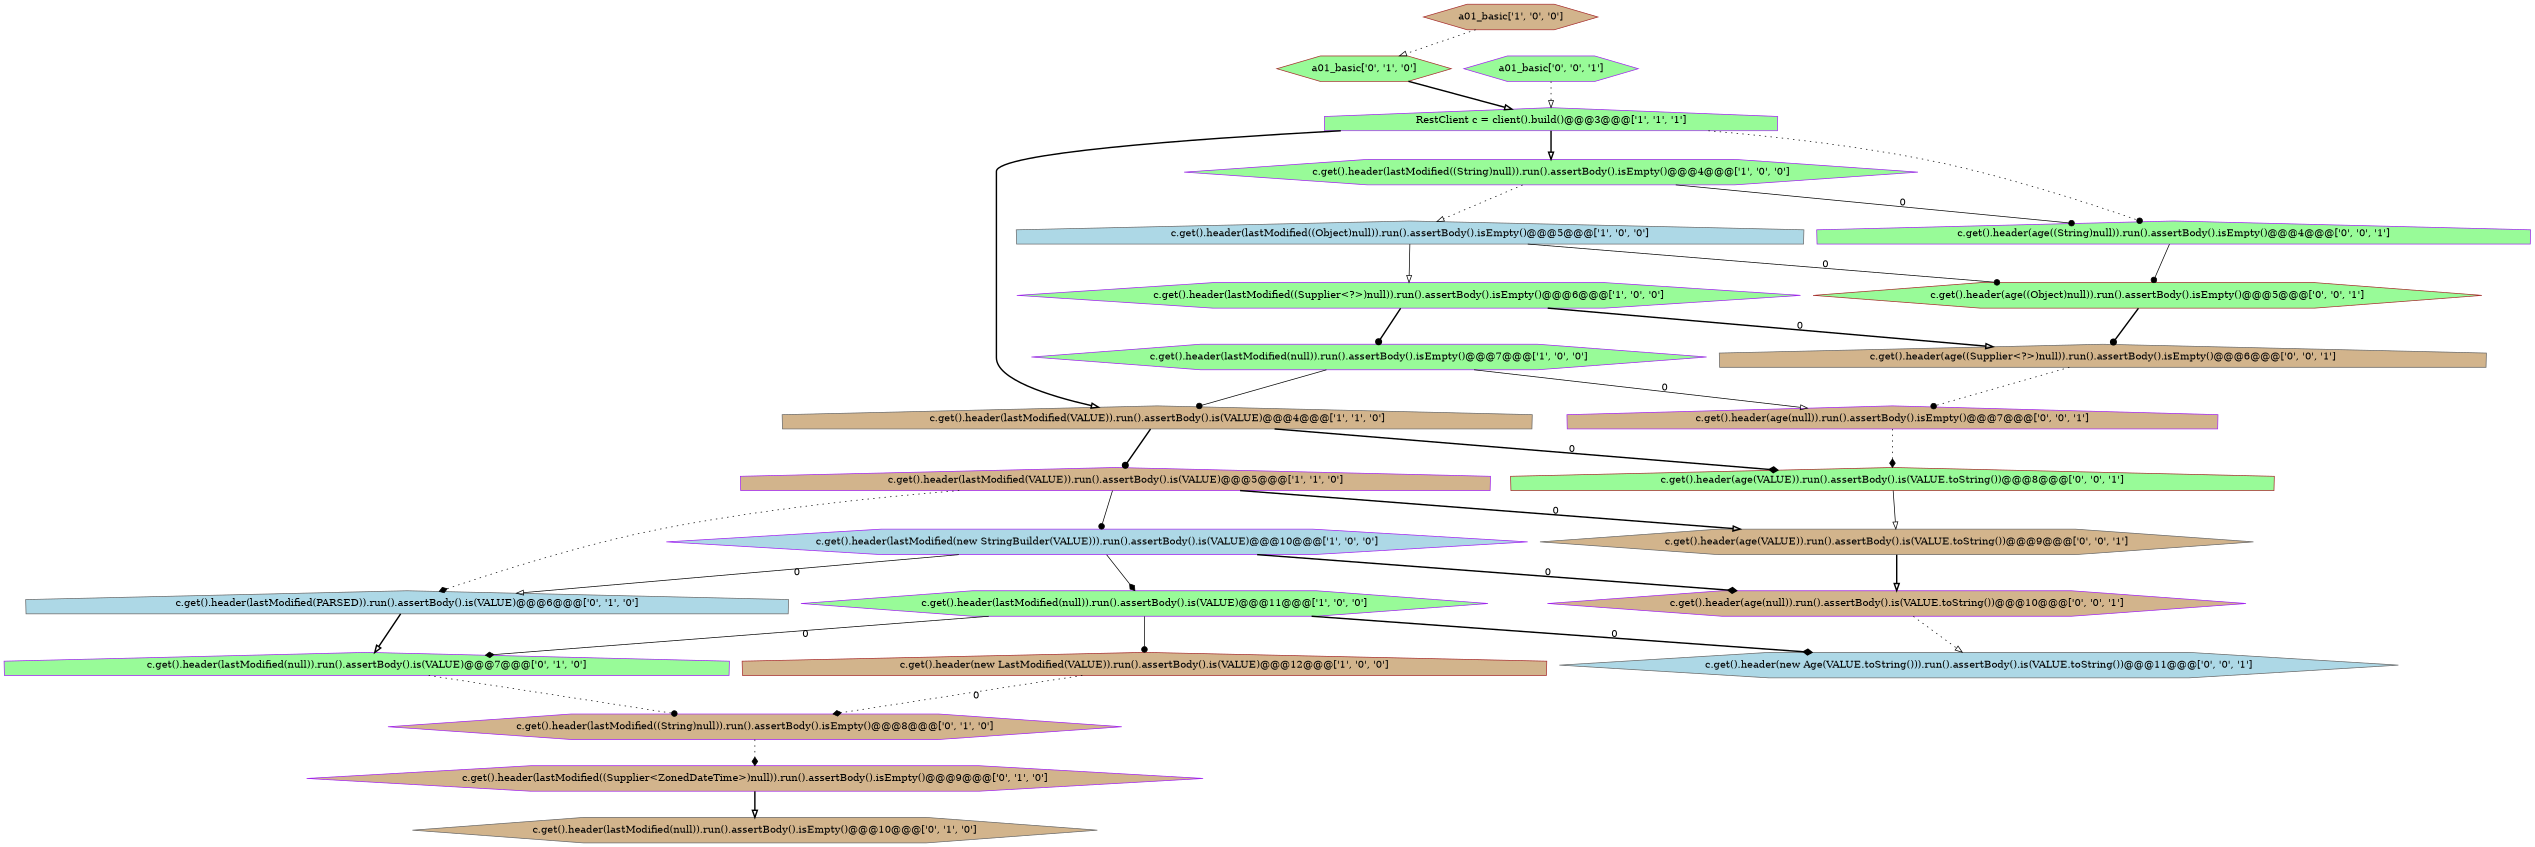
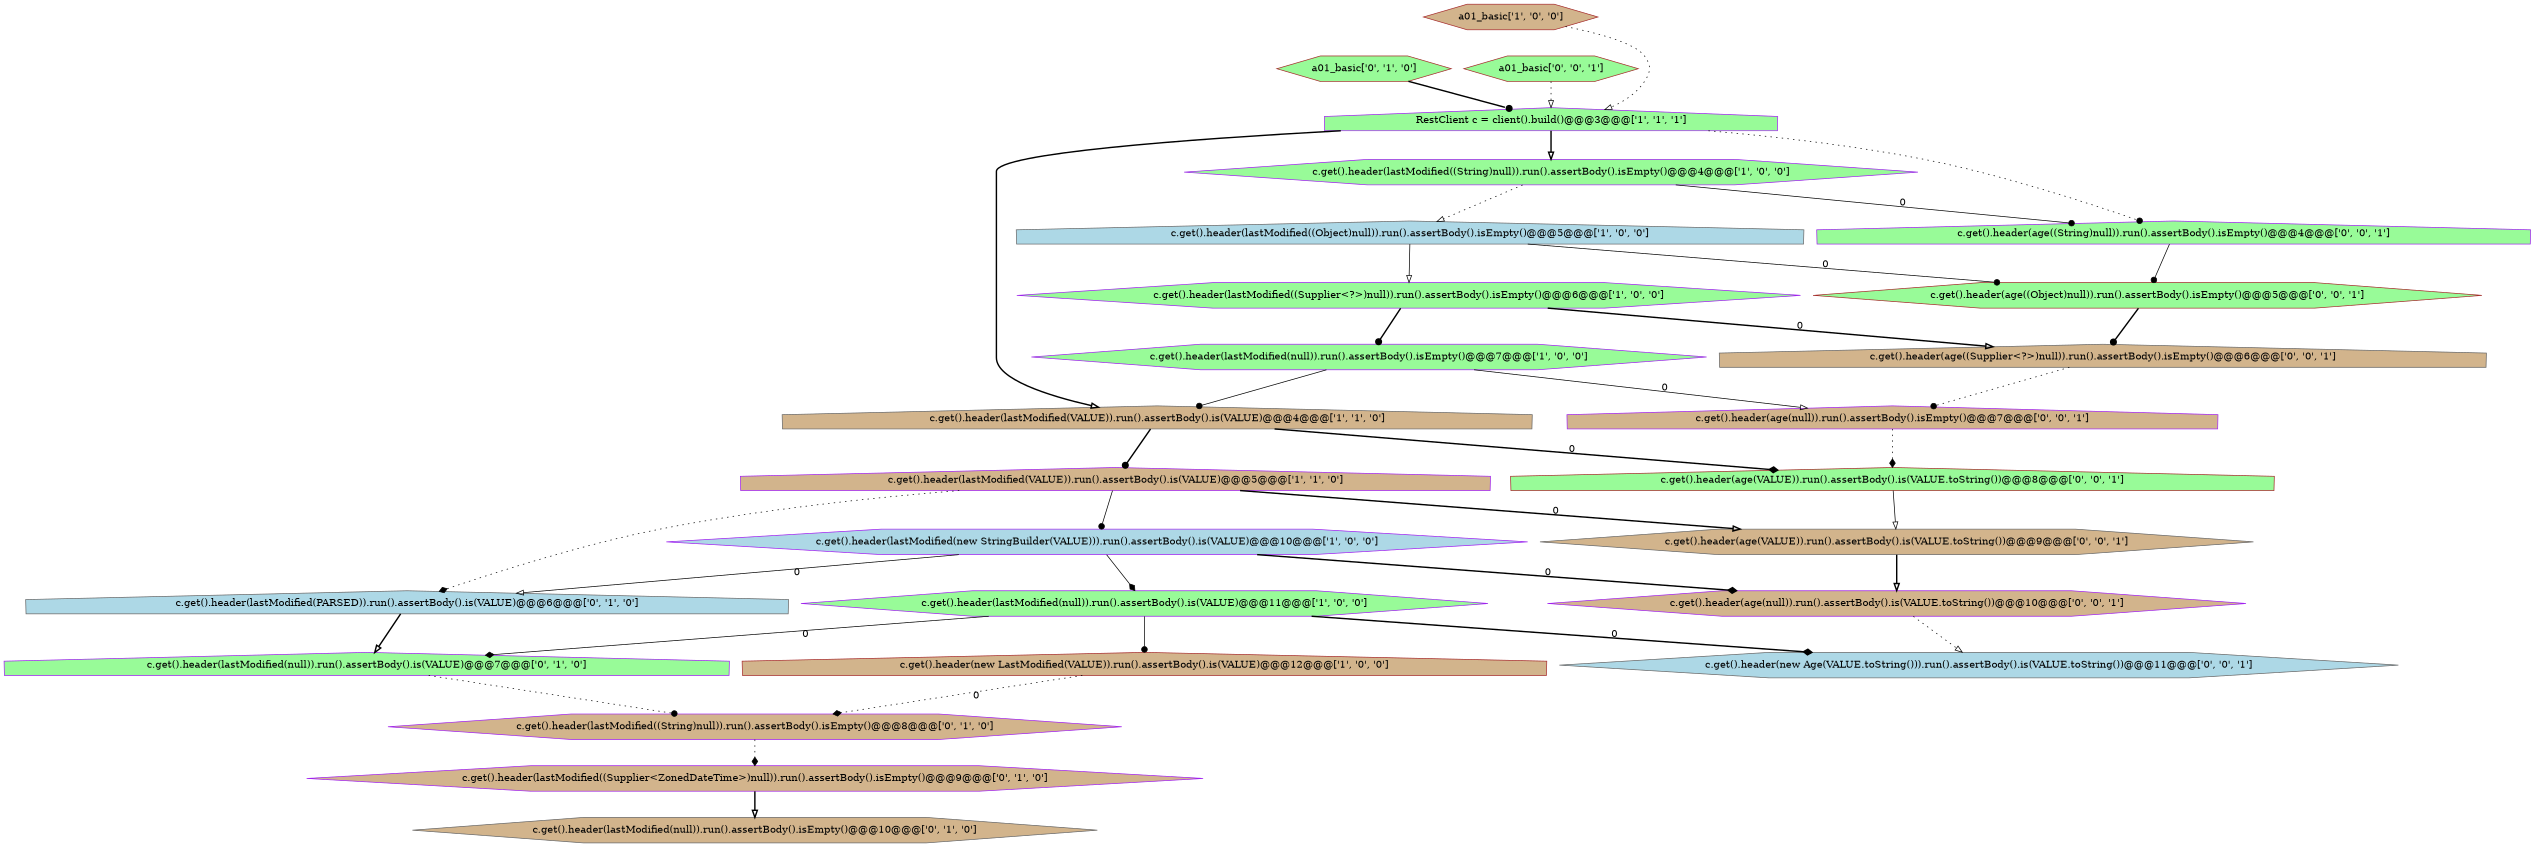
(1441, 42) -> (1639, 51)
(1551, 69) -> (1551, 69)
(1457, 94) -> (1457, 94)
